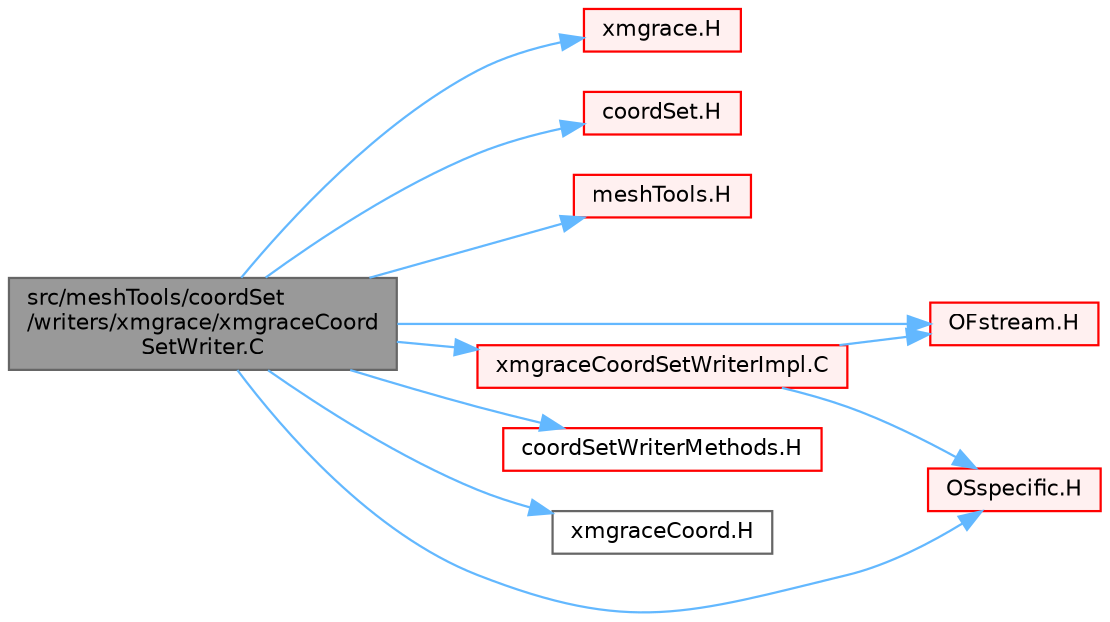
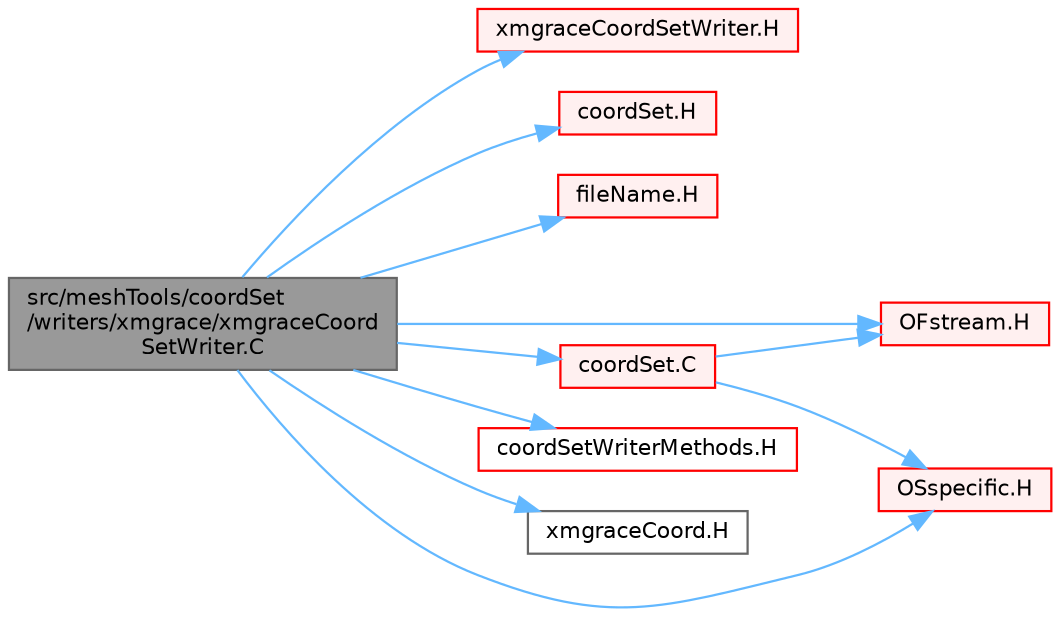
(662, 30) -> (638, 30)
(662, 196) -> (638, 196)
(662, 367) -> (638, 367)
